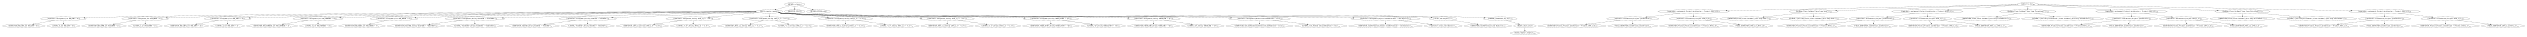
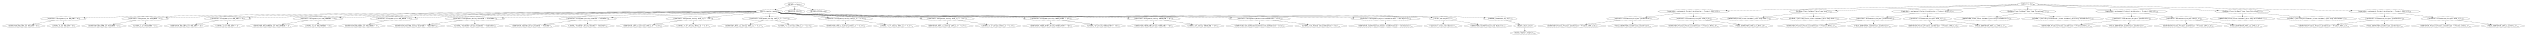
(1415, 22) -> (1443, 22)
